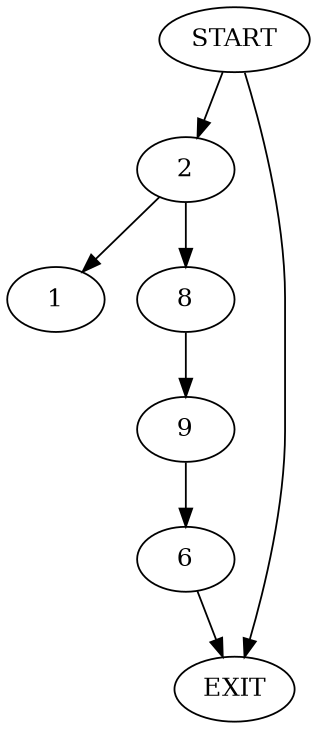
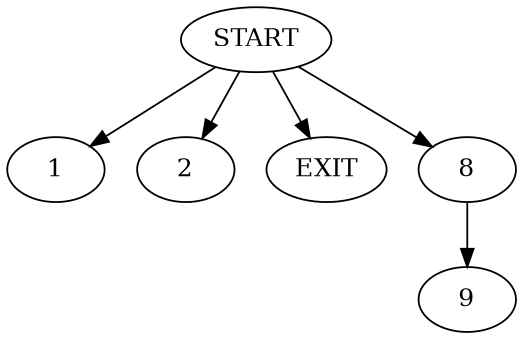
(186, 226) -> (357, 102)
(128, 228) -> (161, 102)
(186, 559) -> none
